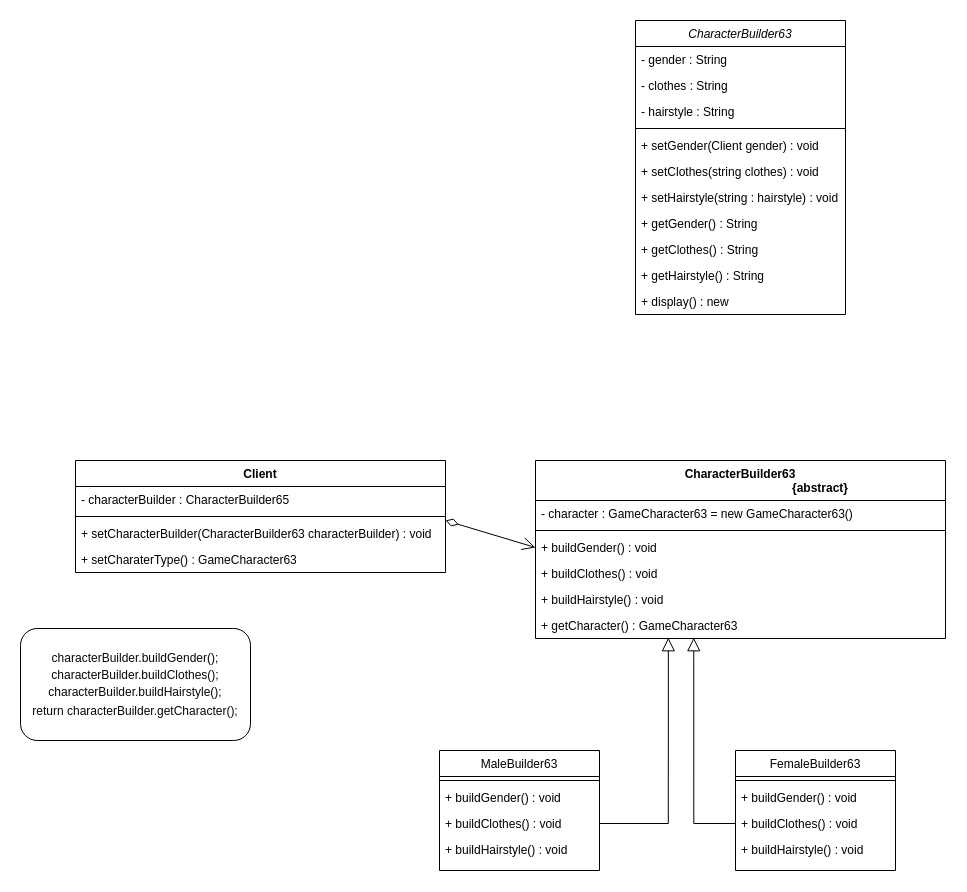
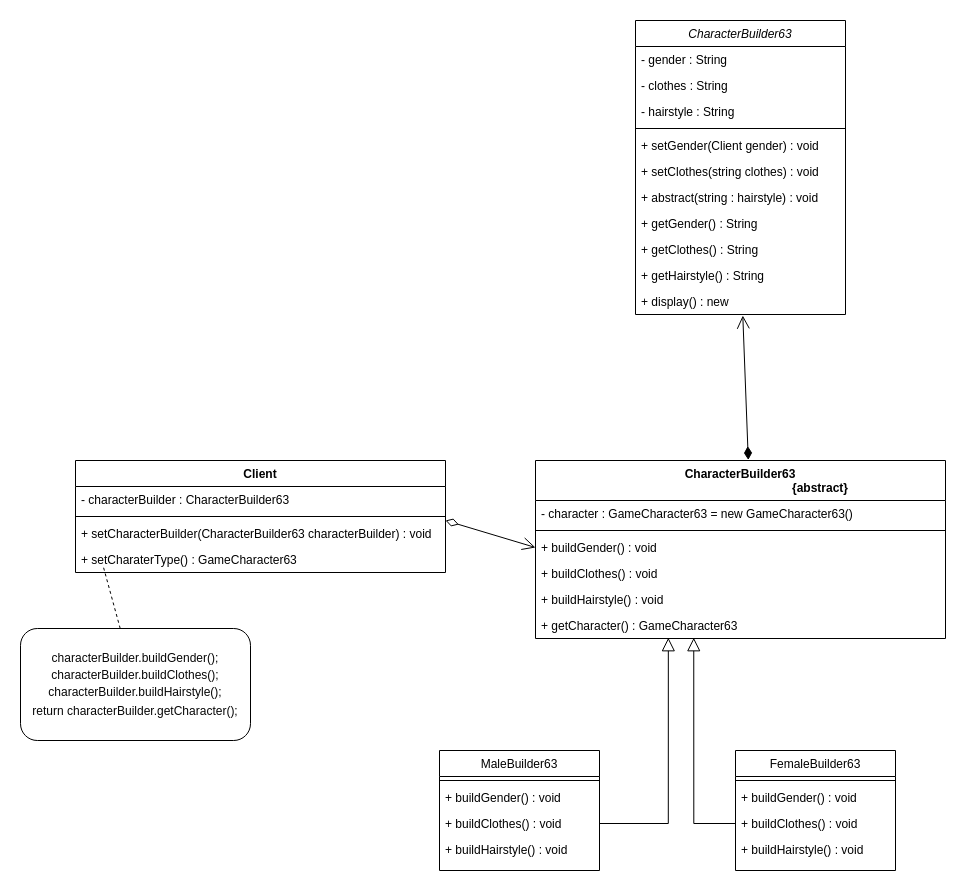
(758, 198) -> (748, 198)
none -> (745, 383)
(203, 501) -> (203, 501)
none -> (112, 598)
